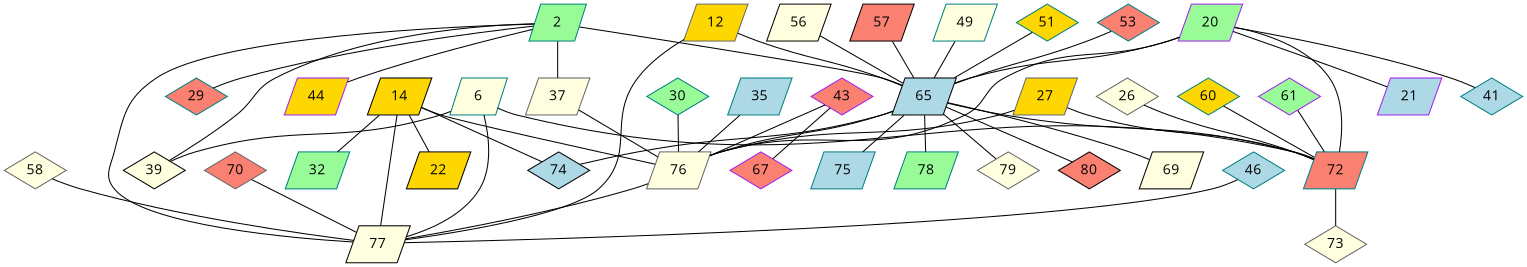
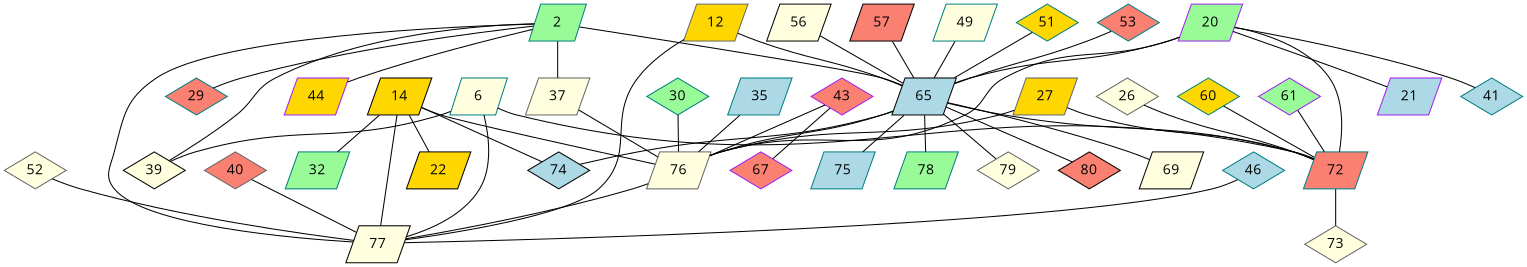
(35, 170) -> (35, 170)
(235, 170) -> (235, 170)
